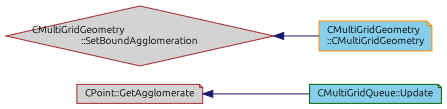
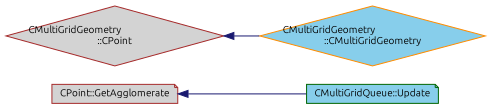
(140, 36) -> (115, 36)
(375, 36) -> (372, 36)
